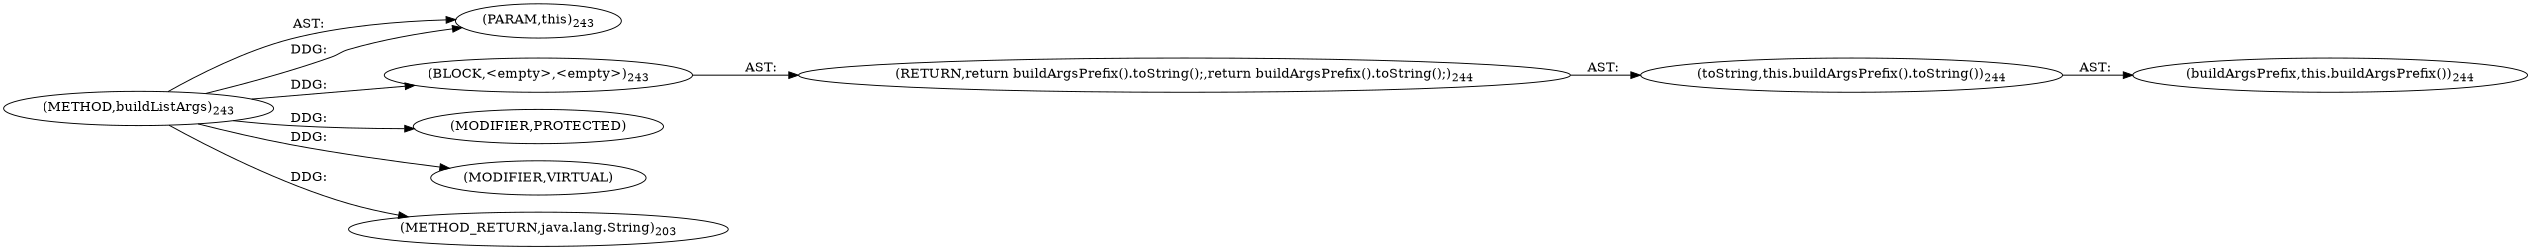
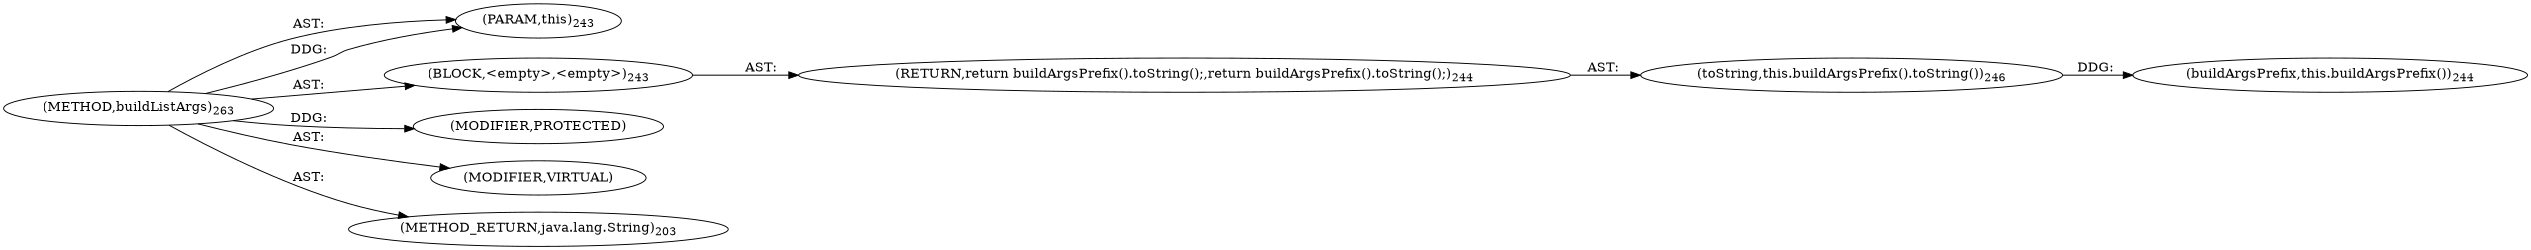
(2098, 68) -> (2098, 68)
(1995, 74) -> (1995, 74)
(311, 85) -> (311, 85)
(224, 107) -> (224, 107)
(311, 137) -> (311, 137)
(311, 177) -> (311, 177)
